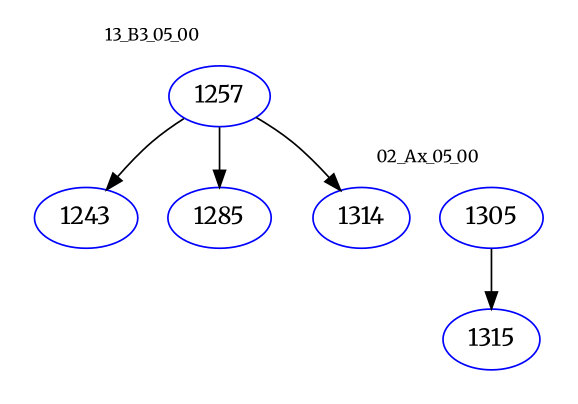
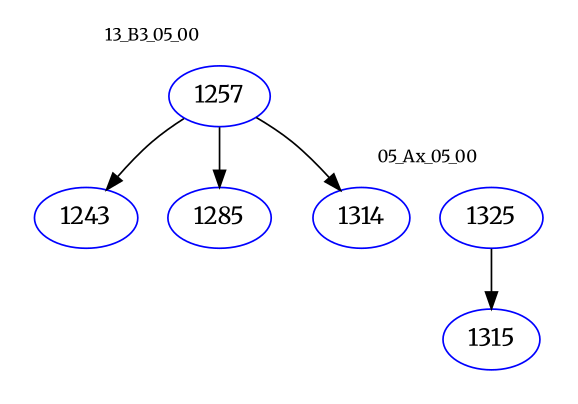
(428, 158) -> (428, 158)
(491, 218) -> (491, 218)
